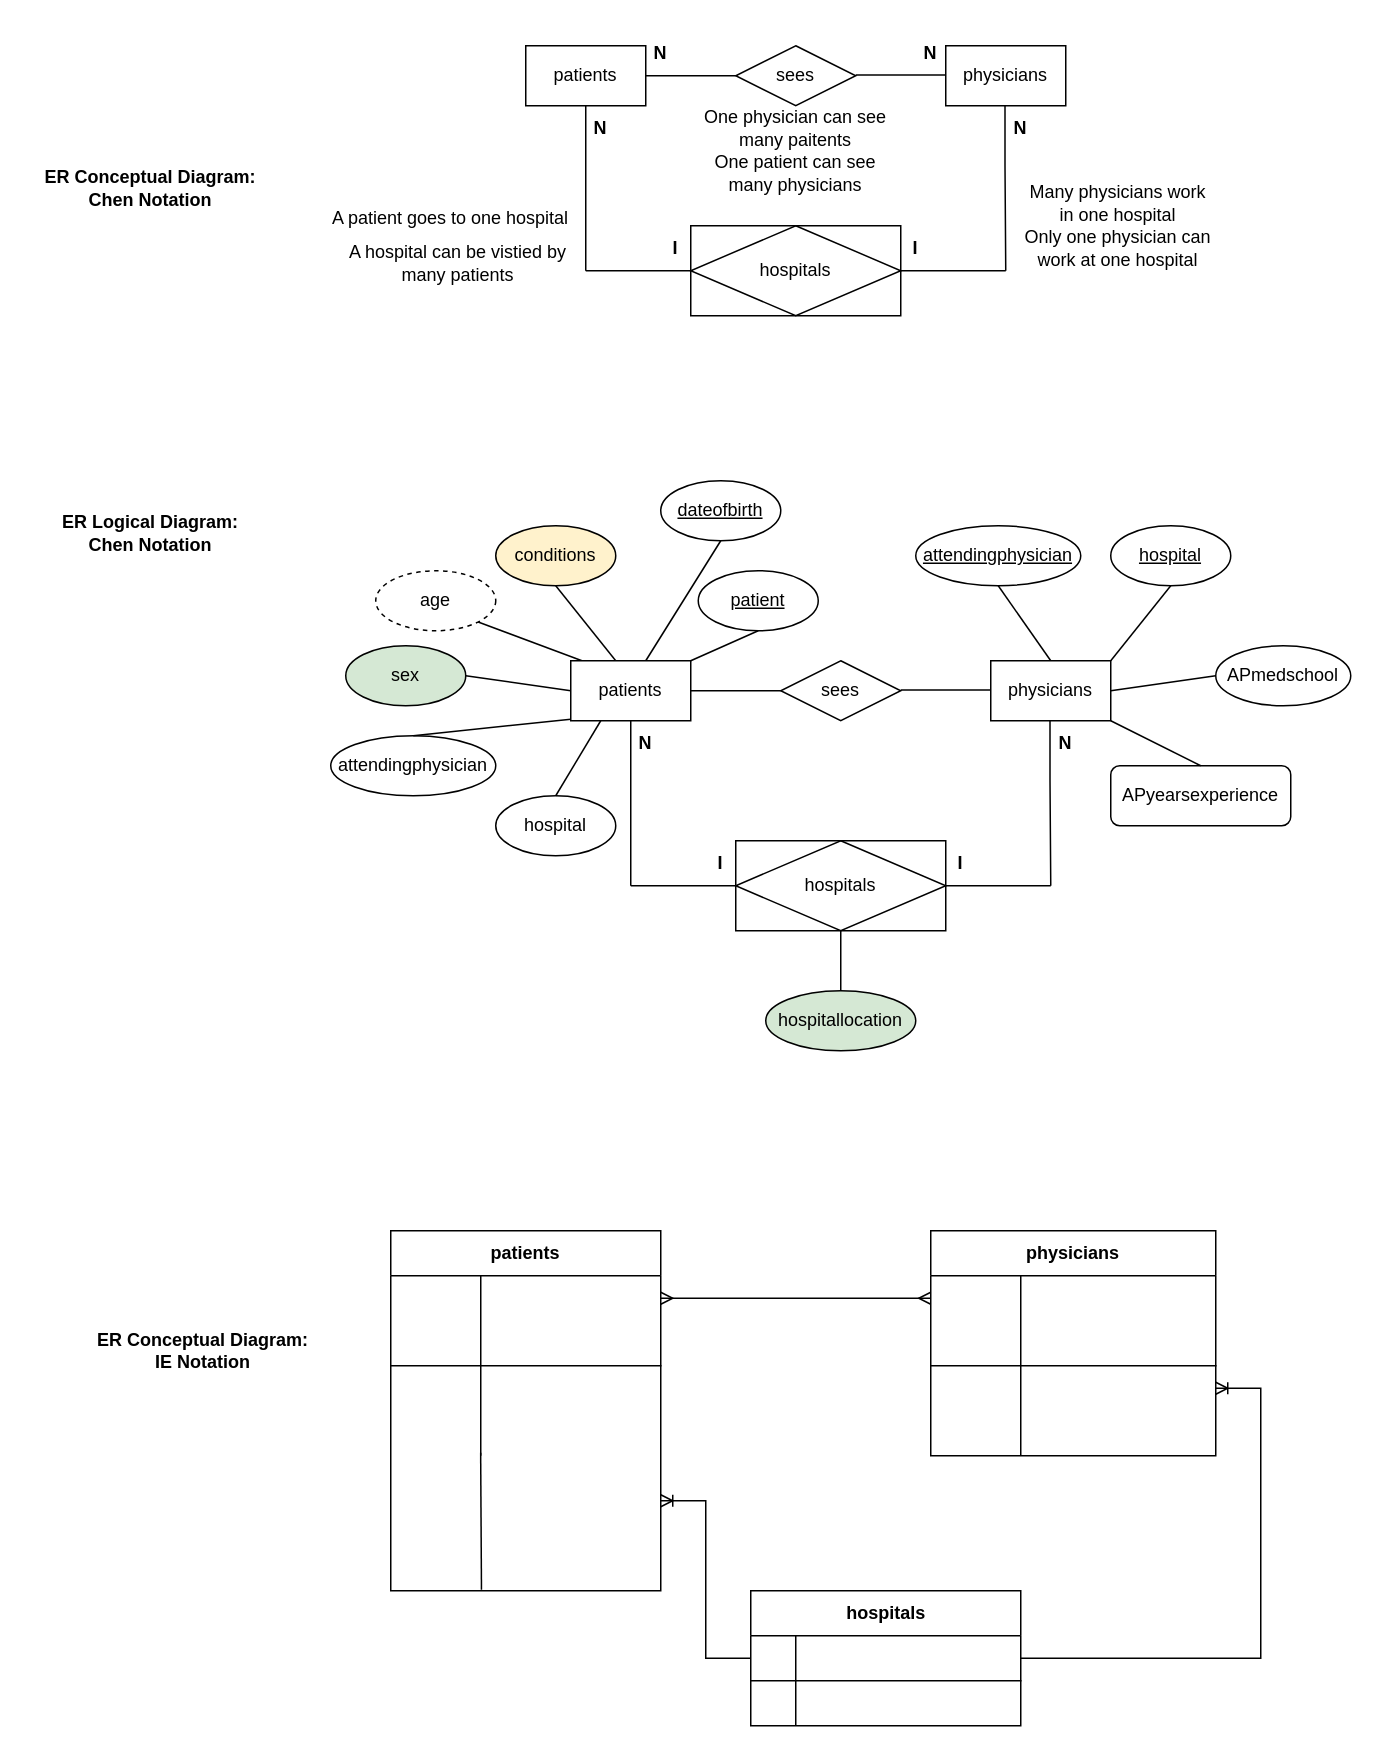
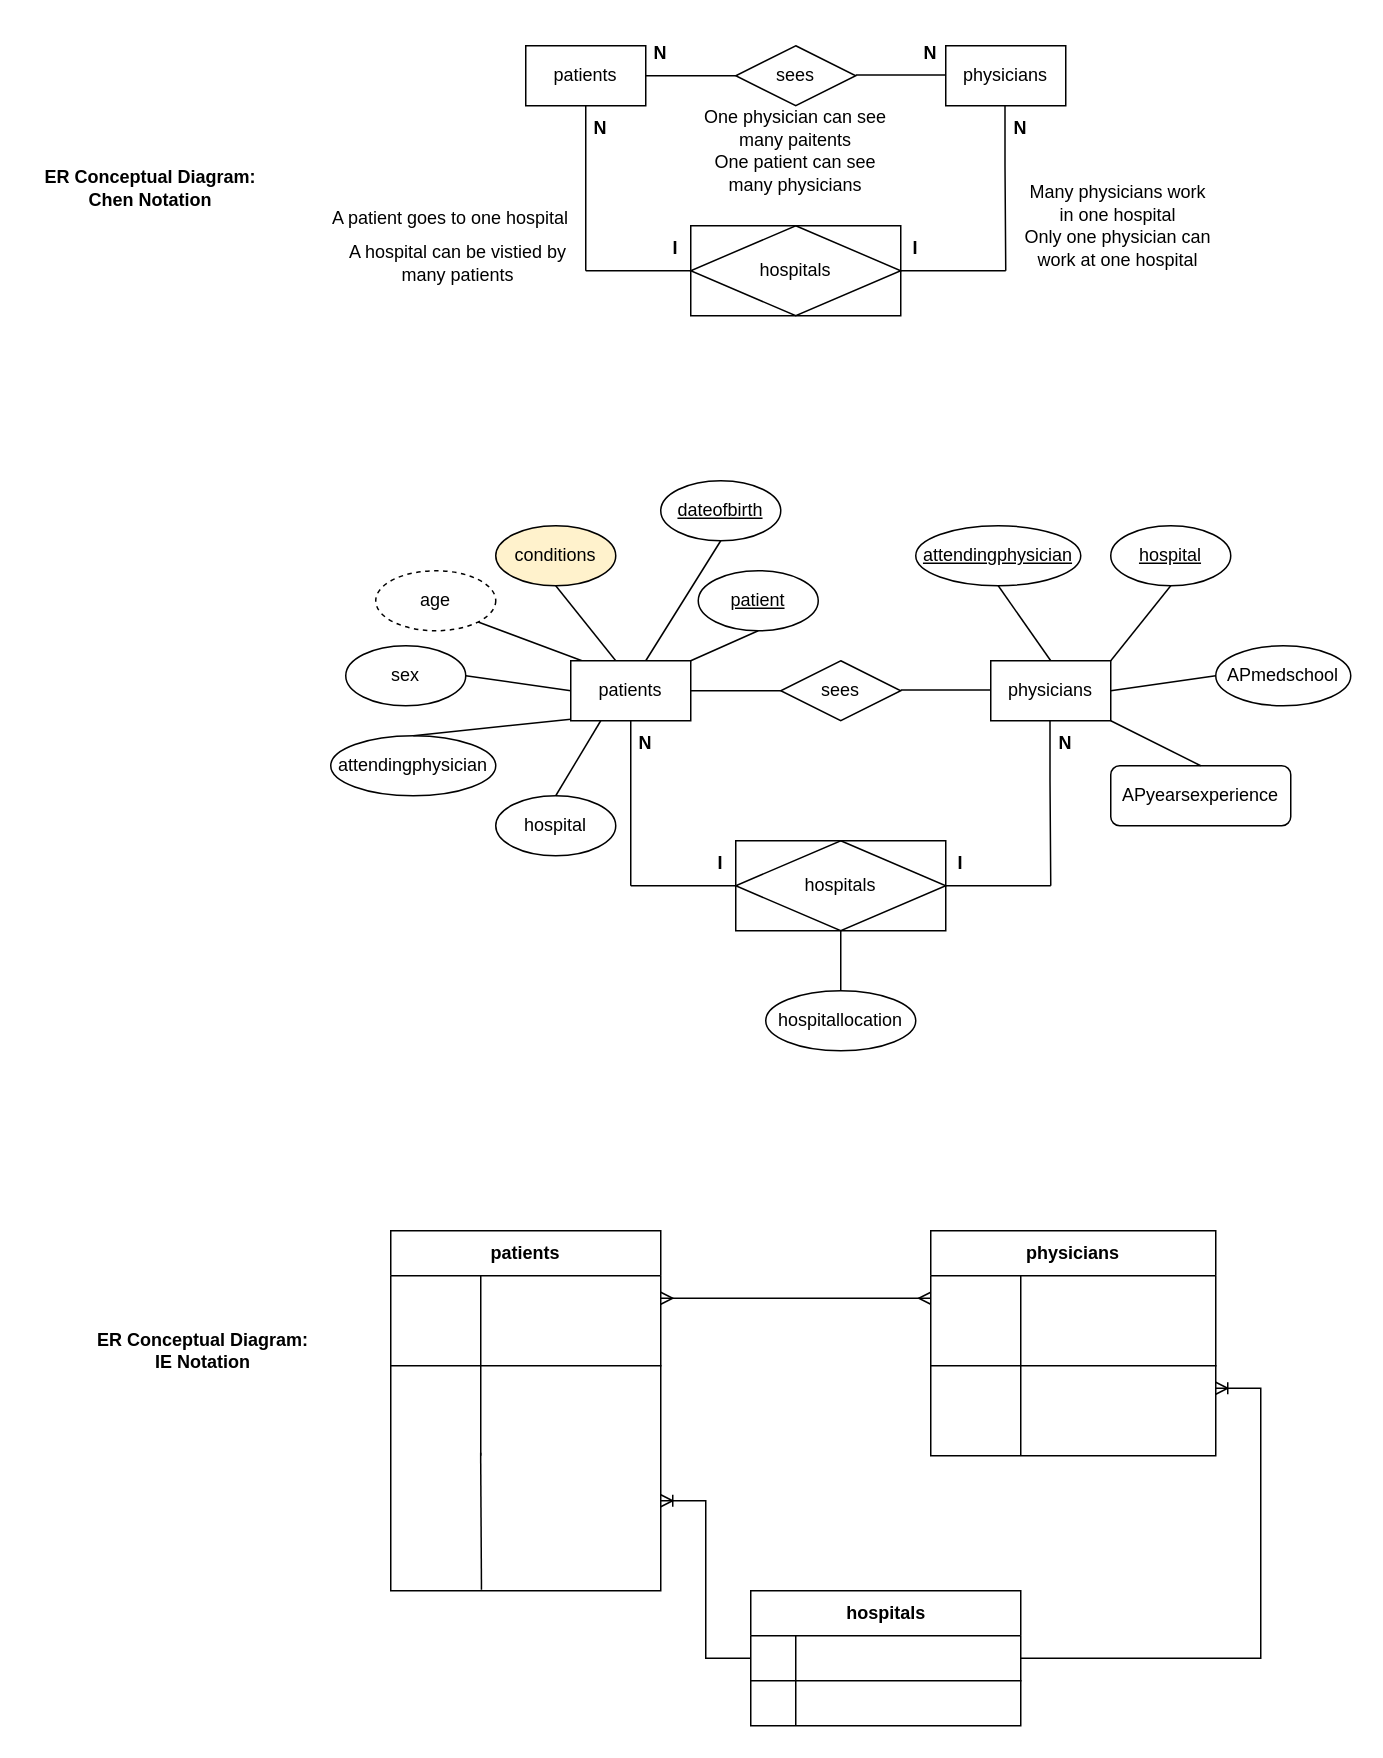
(151, 533) -> none
(406, 676) -> (406, 676)
(841, 1021) -> (841, 1021)
